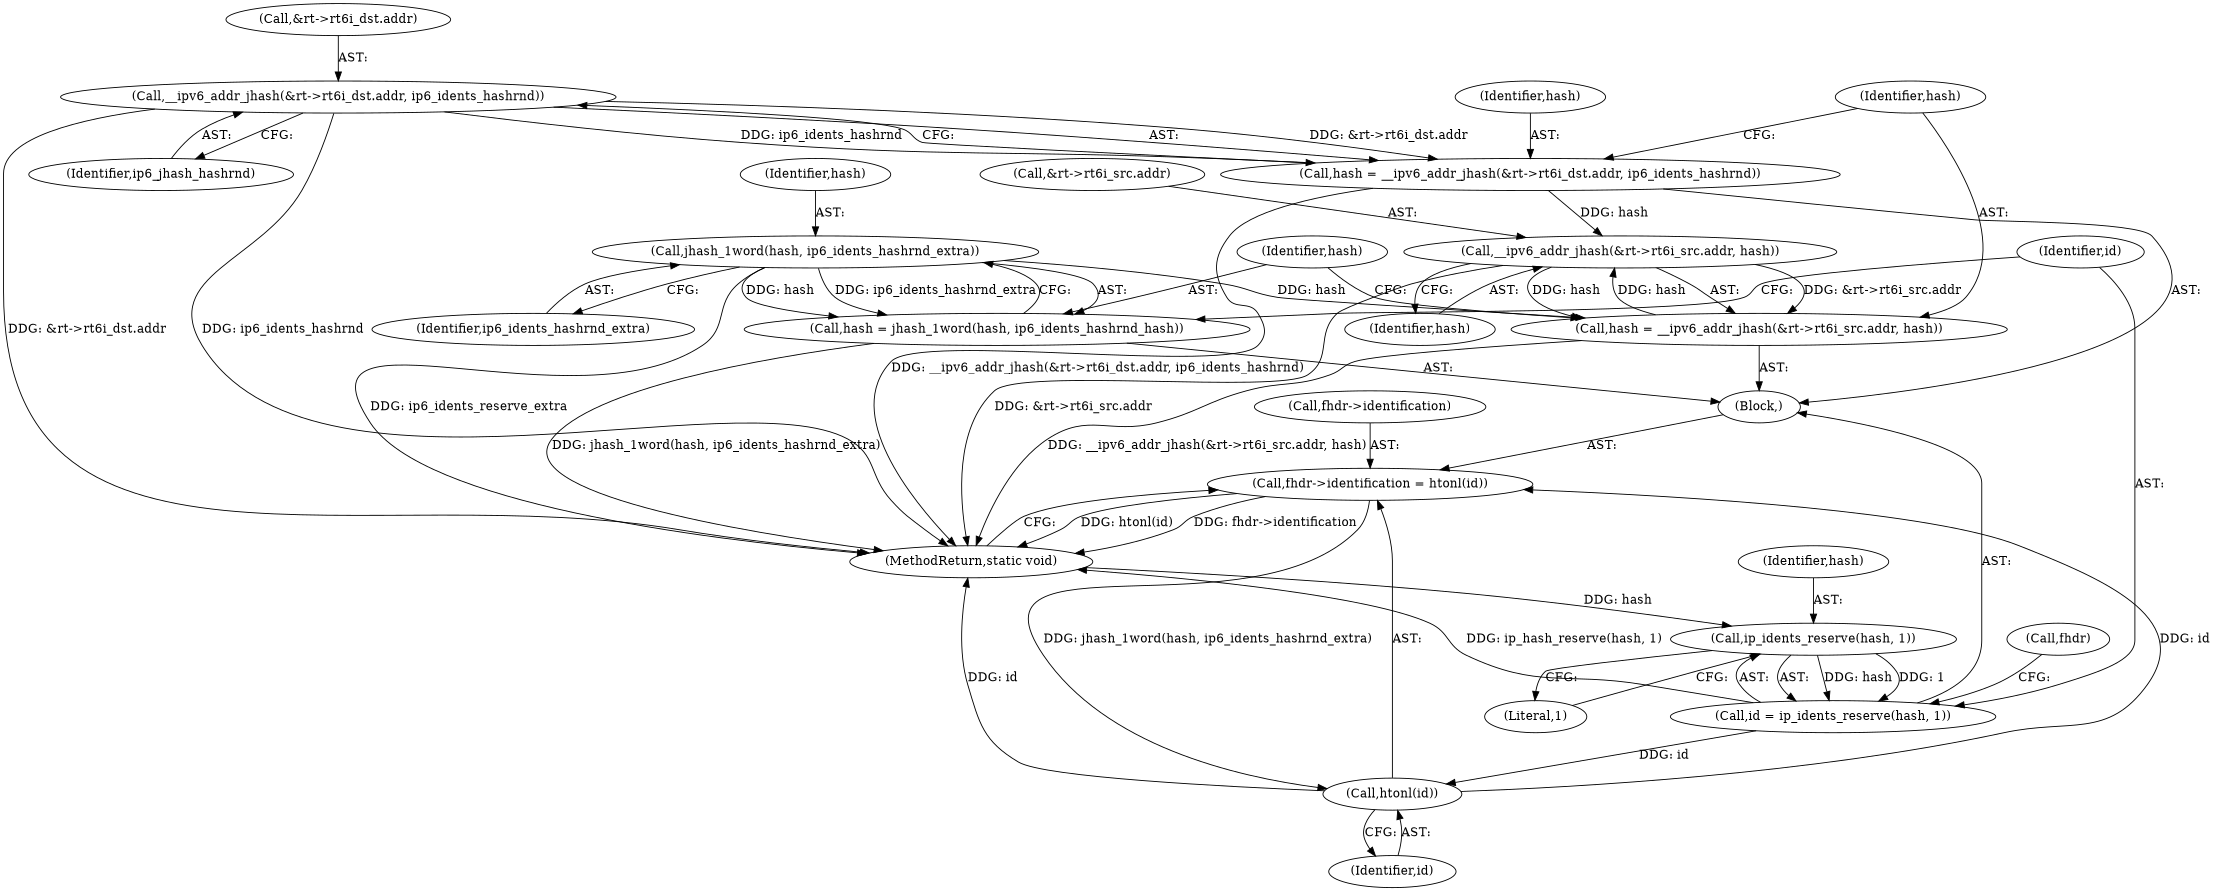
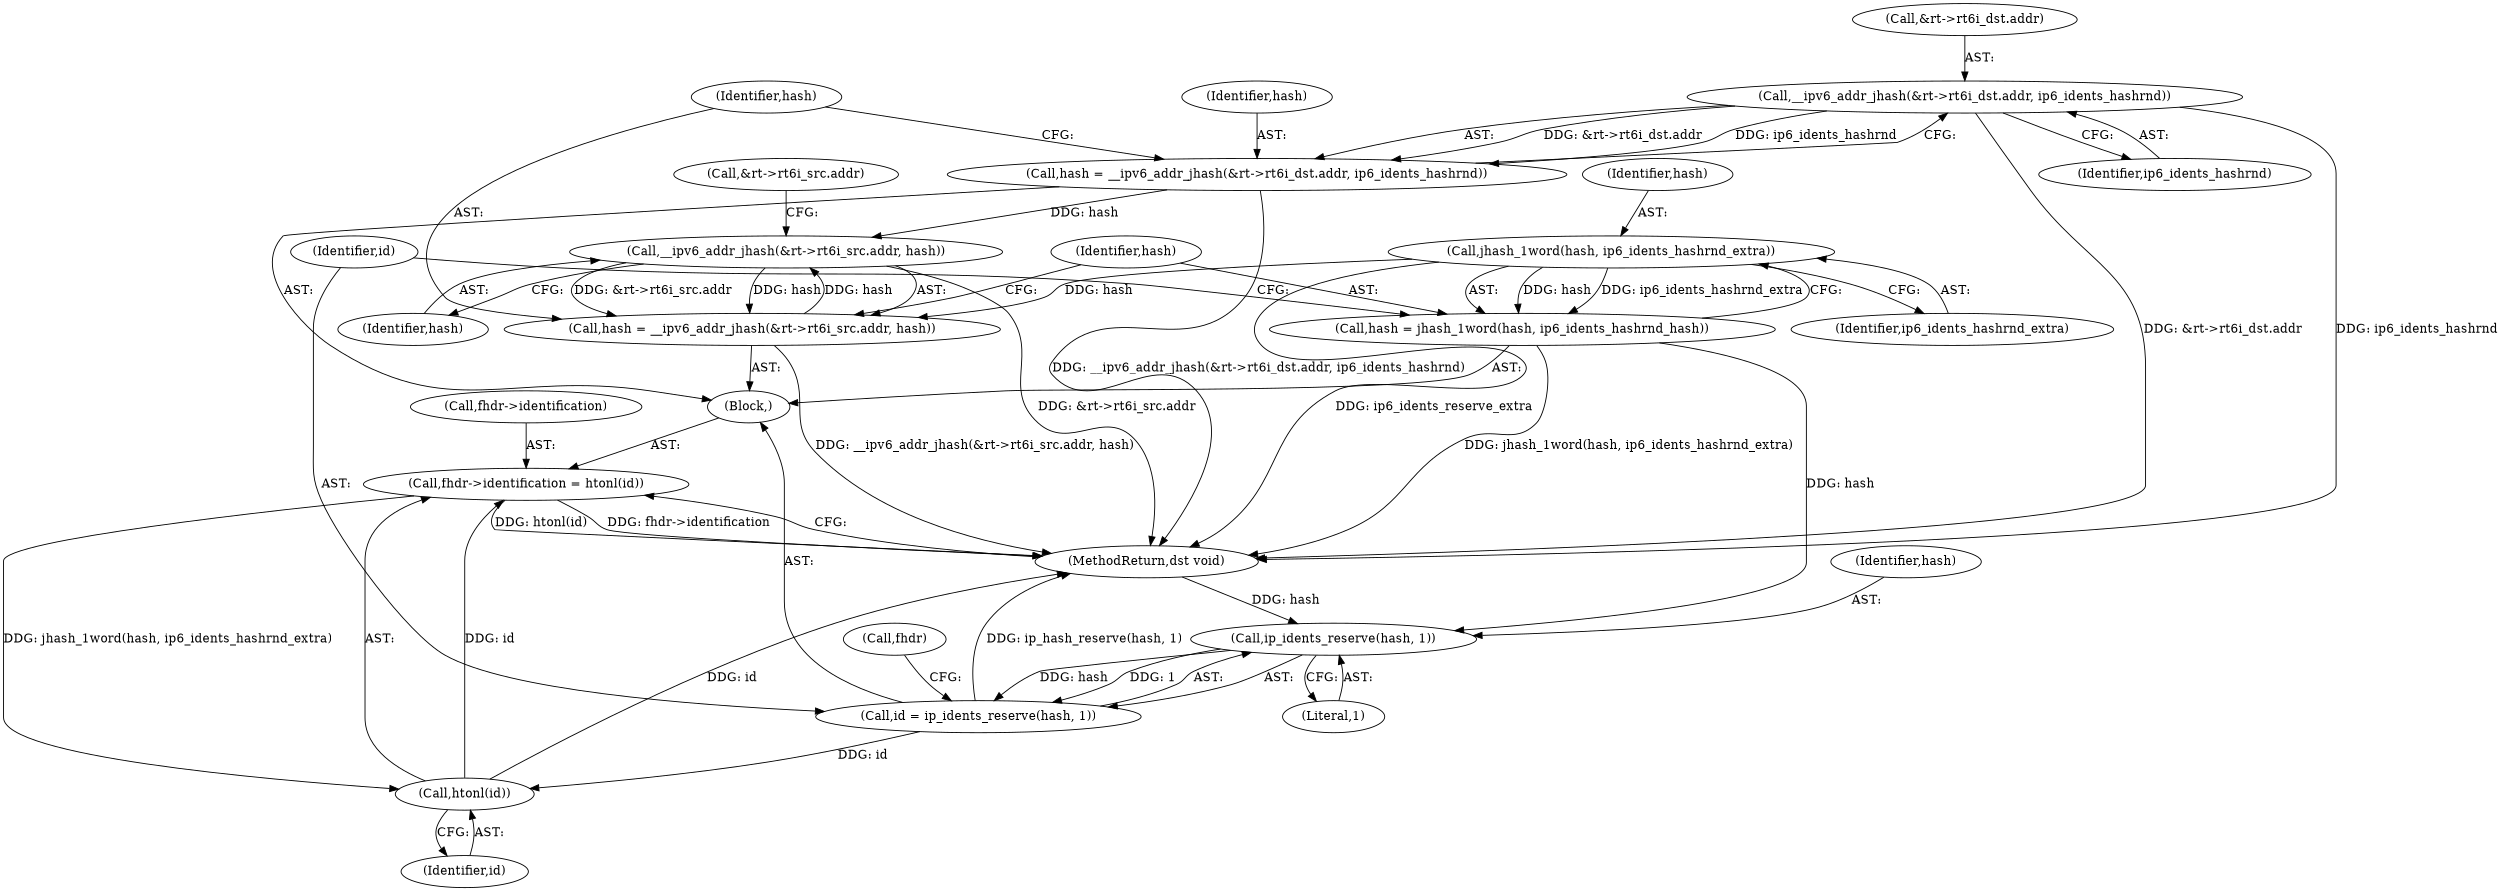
(161, 174) -> (2175, 174)
(1405, 213) -> (804, 213)
(971, 562) -> (1147, 562)
none -> (1798, 575)
(1714, 678) -> (1360, 678)
